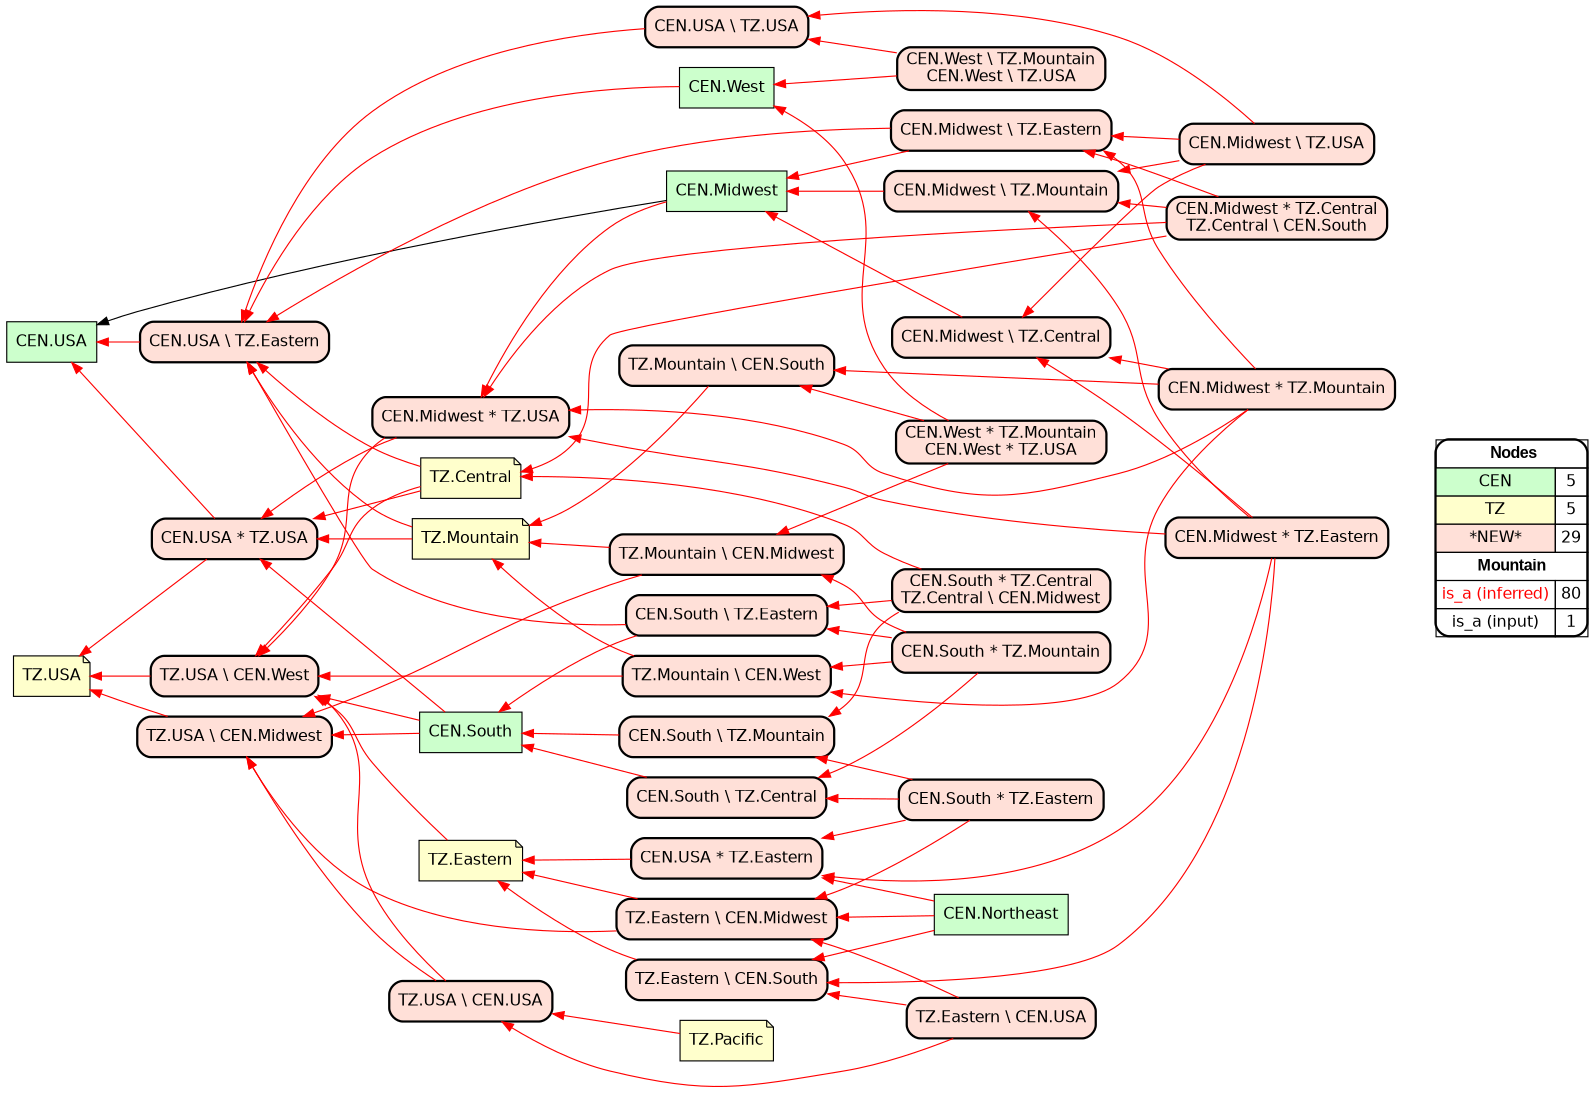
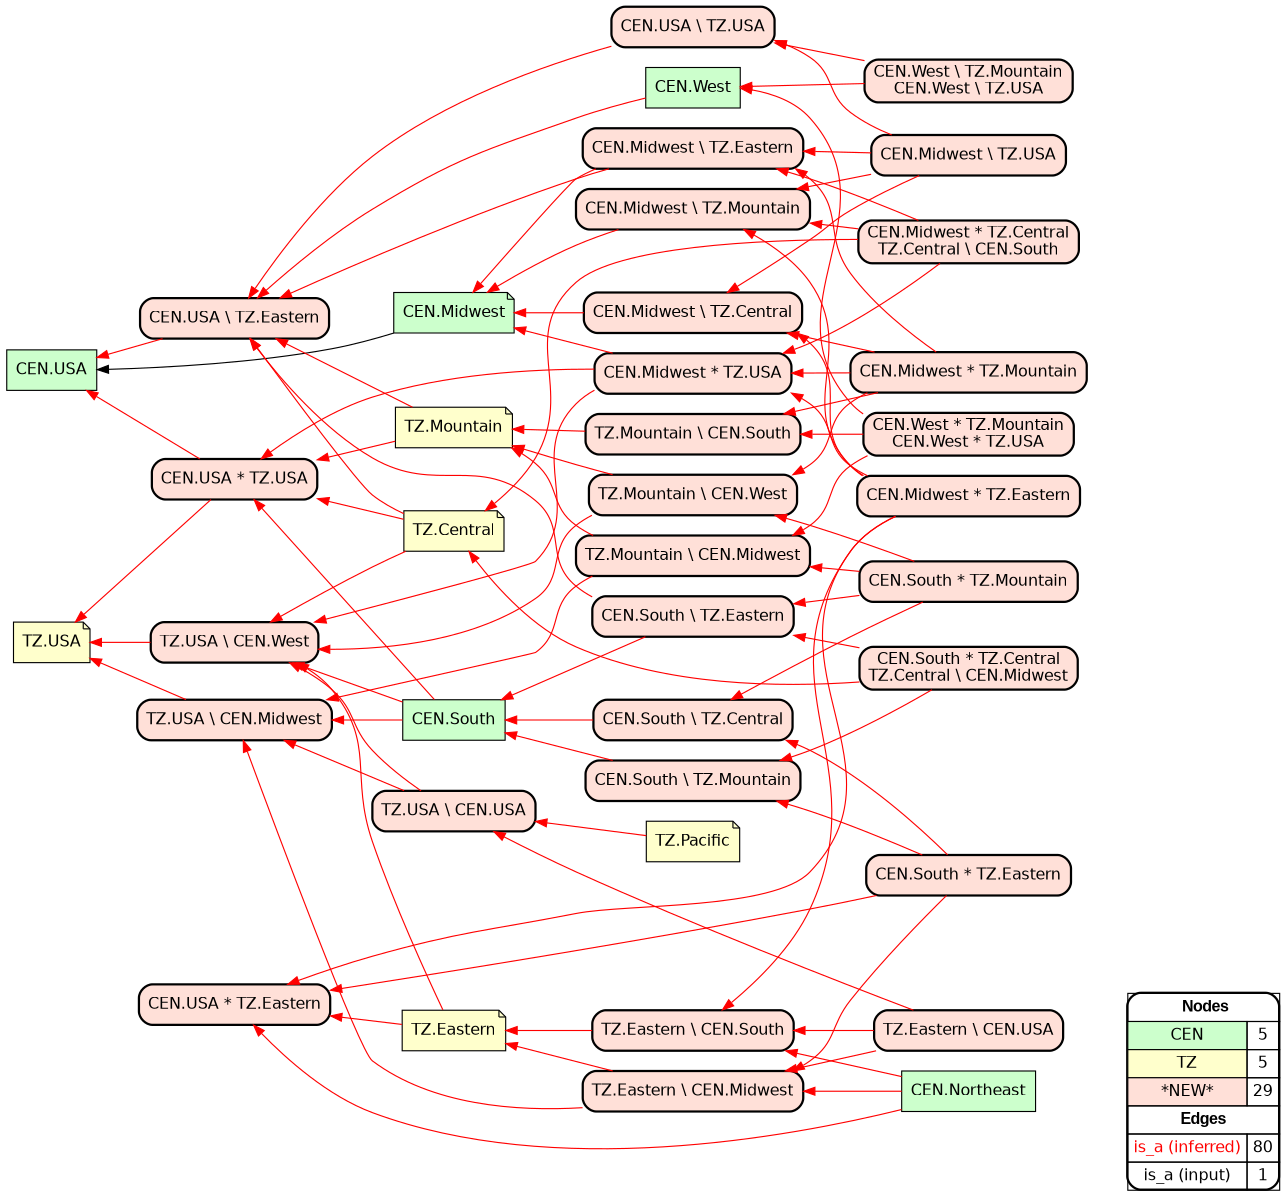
(727, 191) -> (454, 313)
(559, 275) -> (569, 342)
(1512, 566) -> (1204, 1119)
(583, 860) -> (372, 1021)
